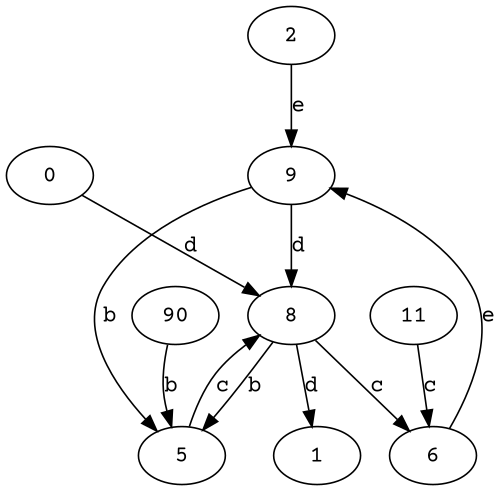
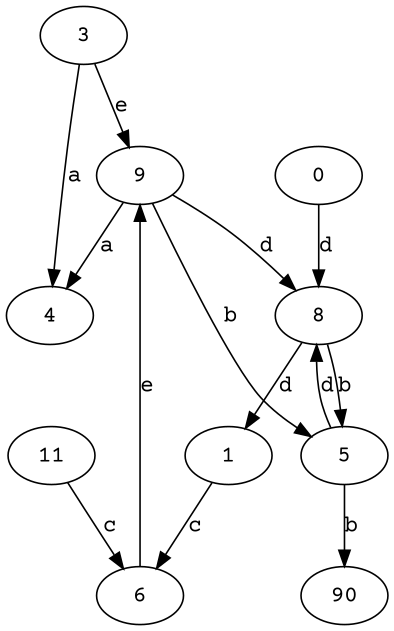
(291, 35) -> (84, 35)
none -> (50, 316)
(163, 378) -> (344, 517)
(356, 380) -> (189, 519)
(223, 386) -> (328, 386)
